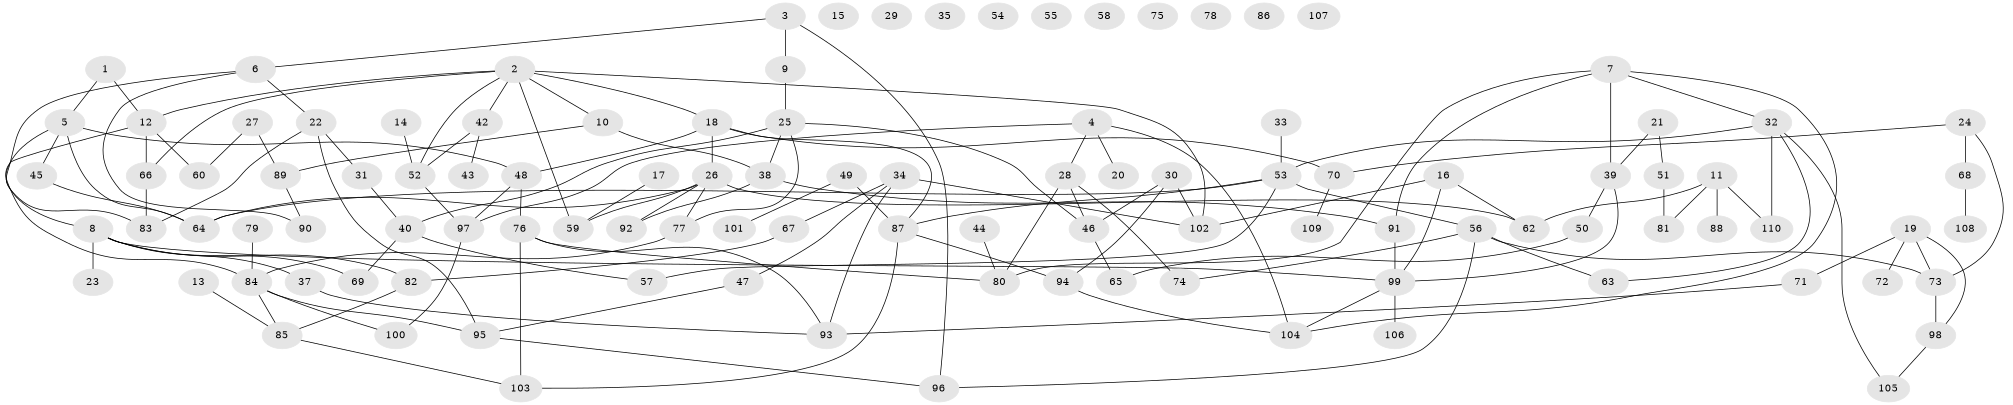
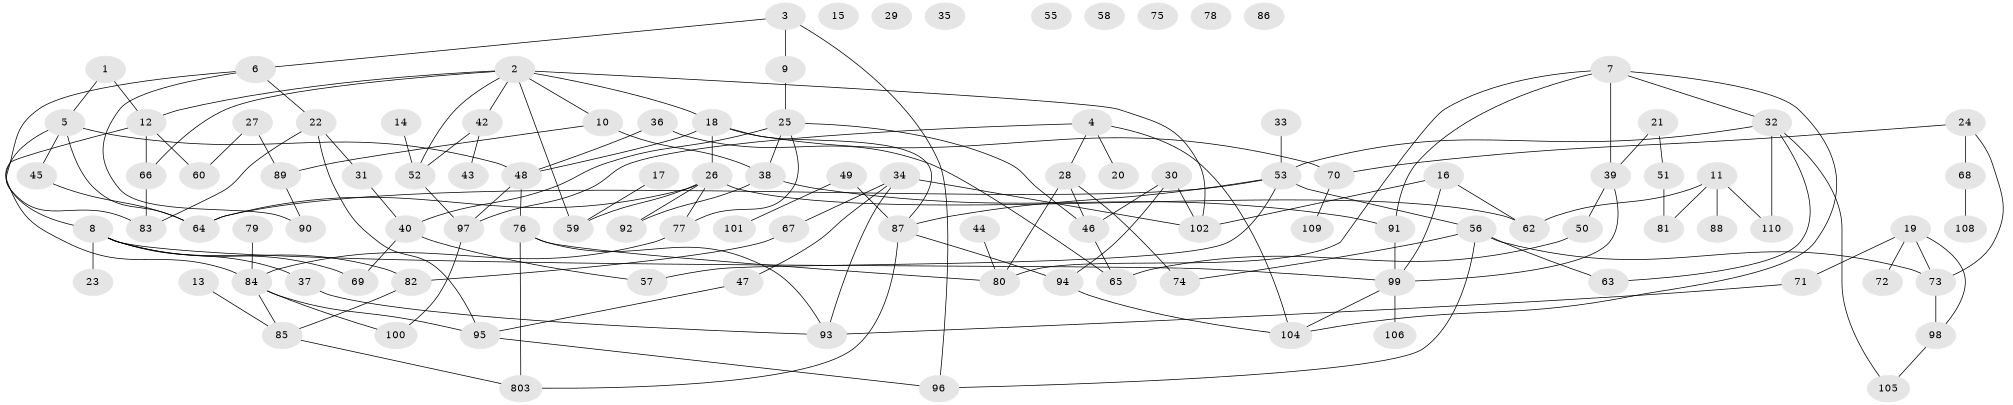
(998, 16) -> none
(1319, 16) -> none
none -> (658, 123)
(521, 389) -> (521, 389)
